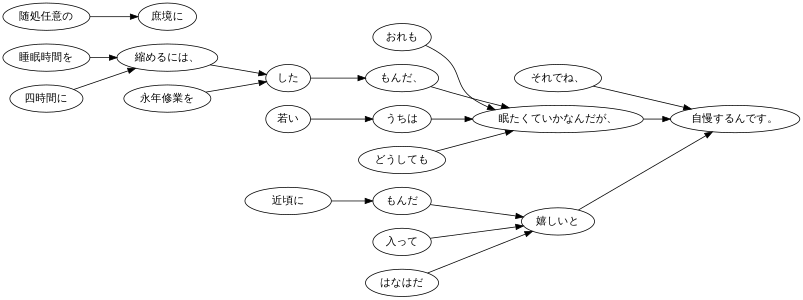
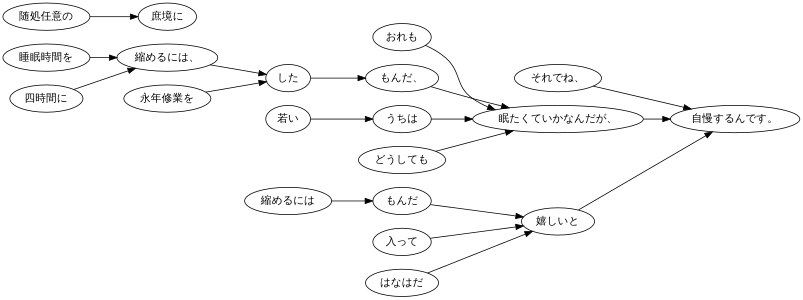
(288, 201) -> (288, 201)
